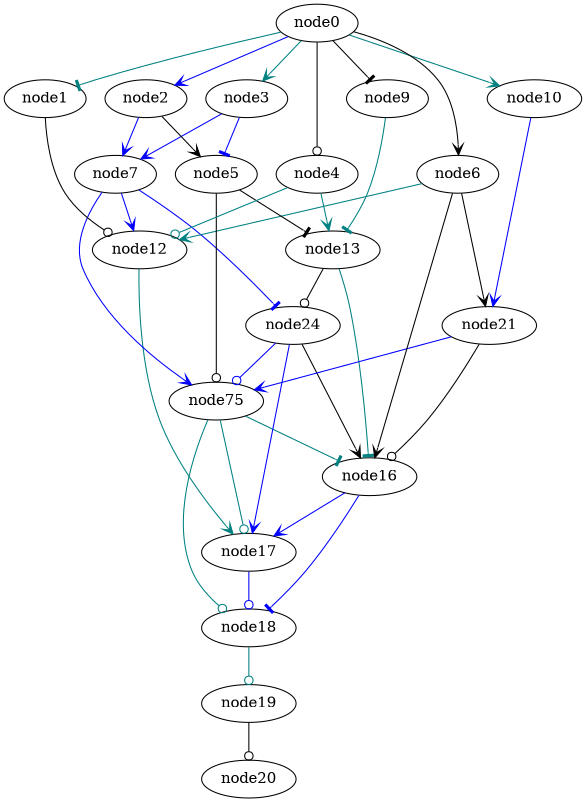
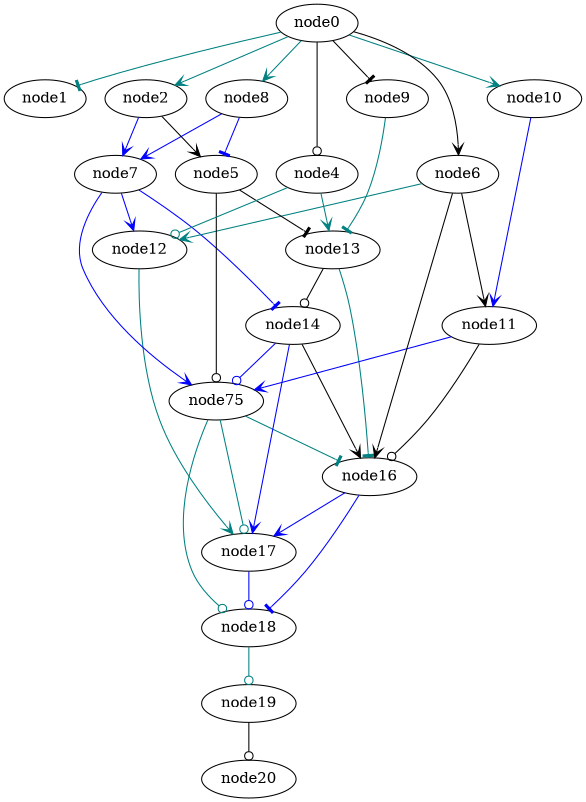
(236, 59) -> (236, 59)
(247, 99) -> (247, 99)
(59, 182) -> none
(293, 325) -> (293, 325)
(489, 325) -> (489, 325)
